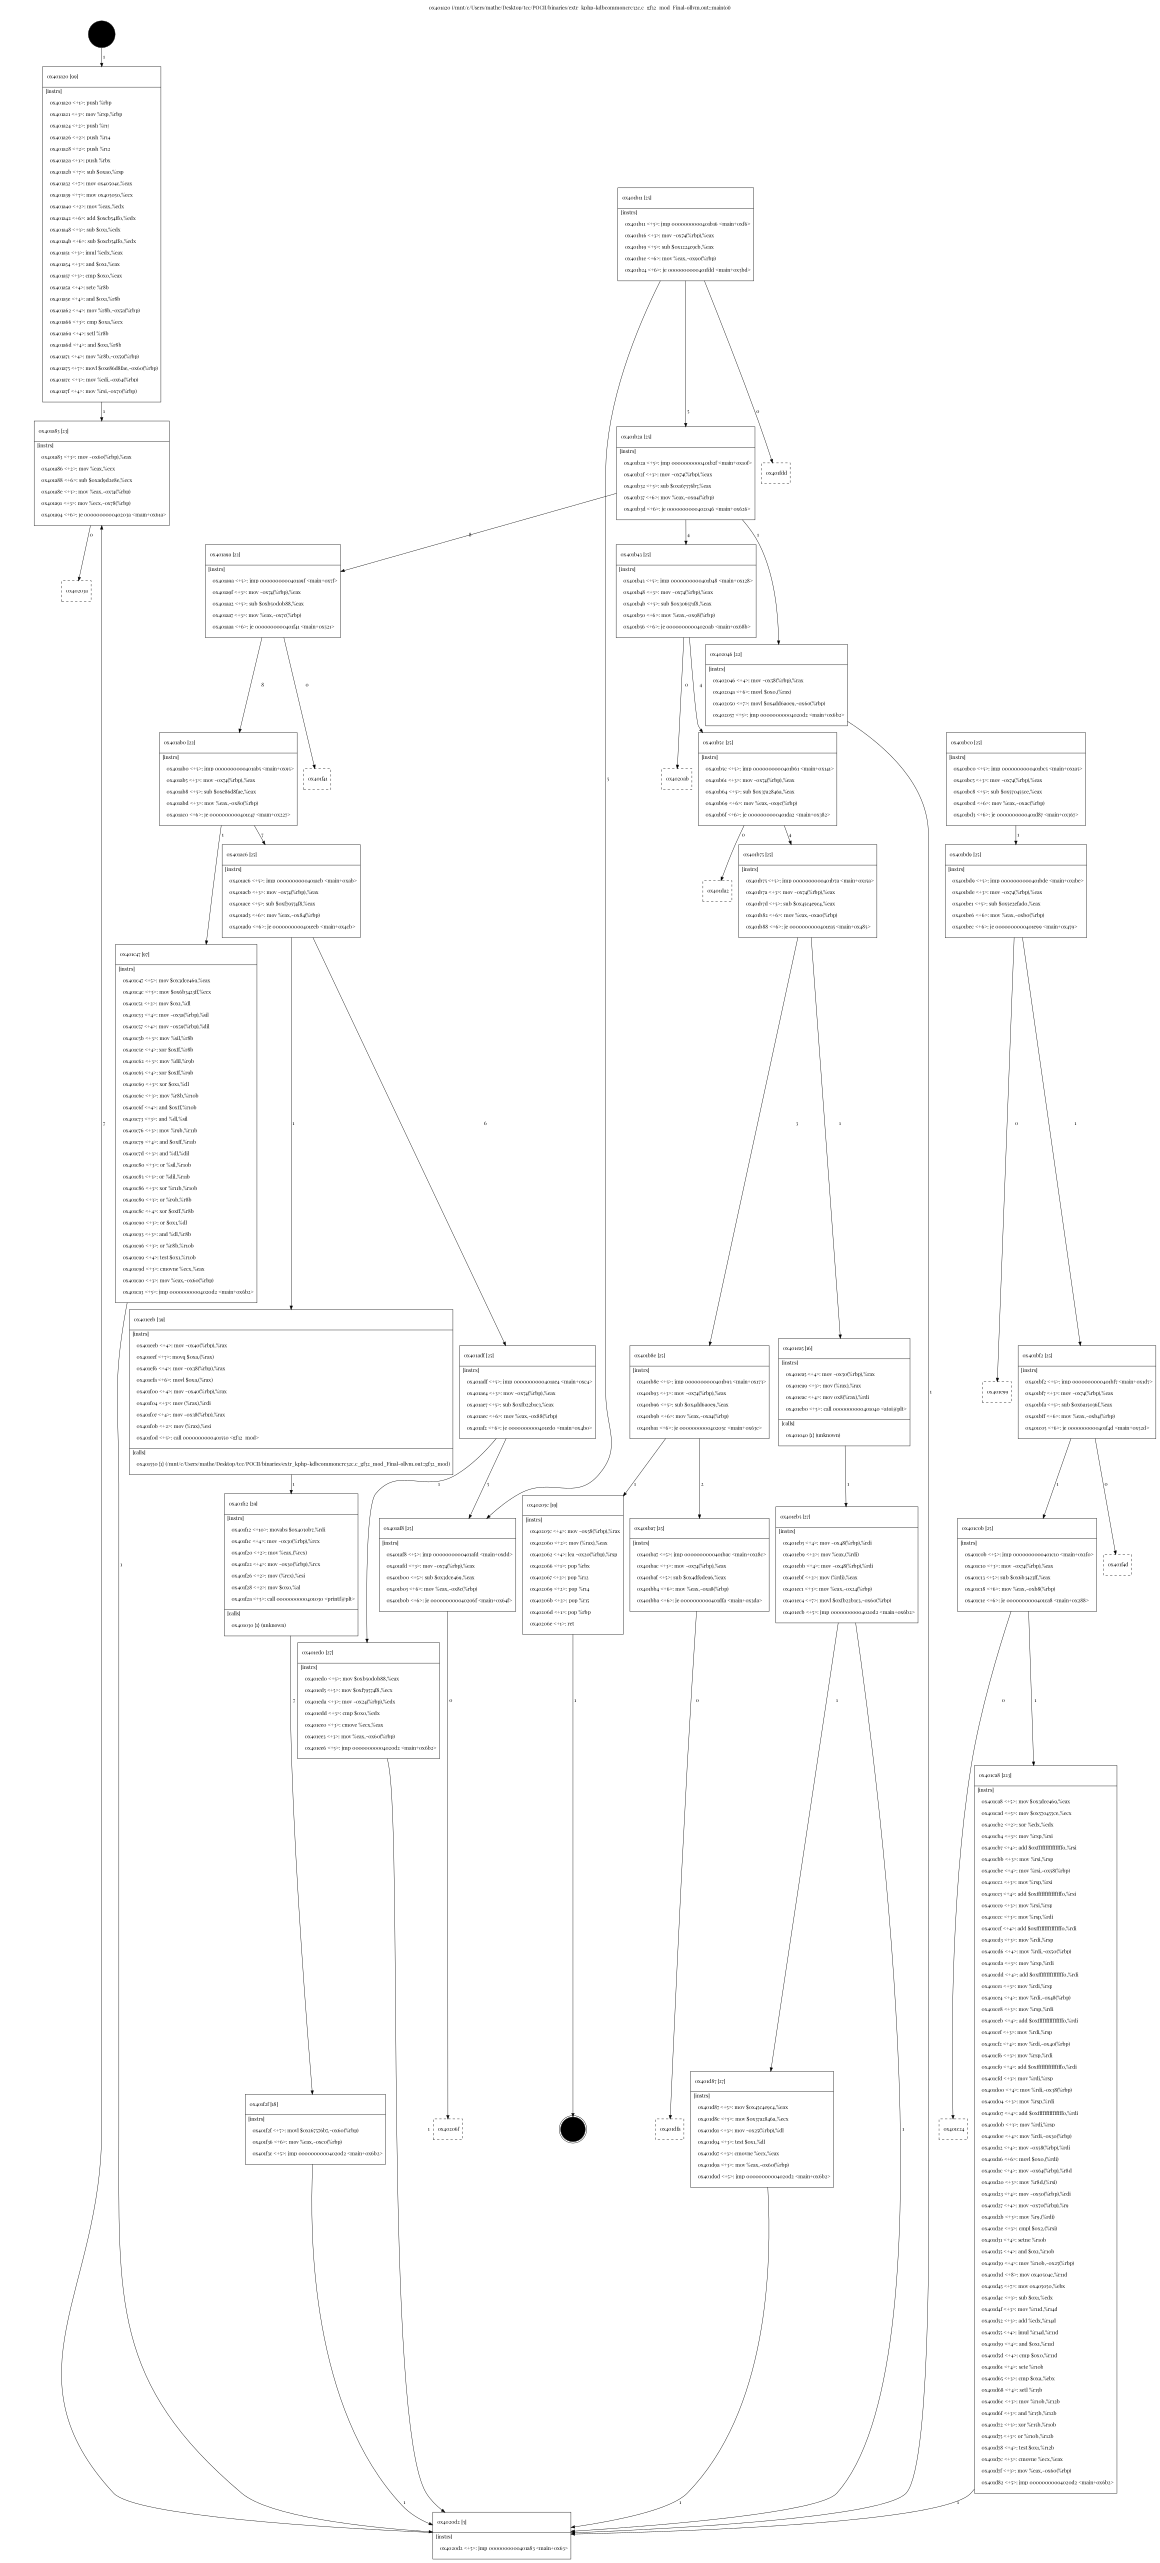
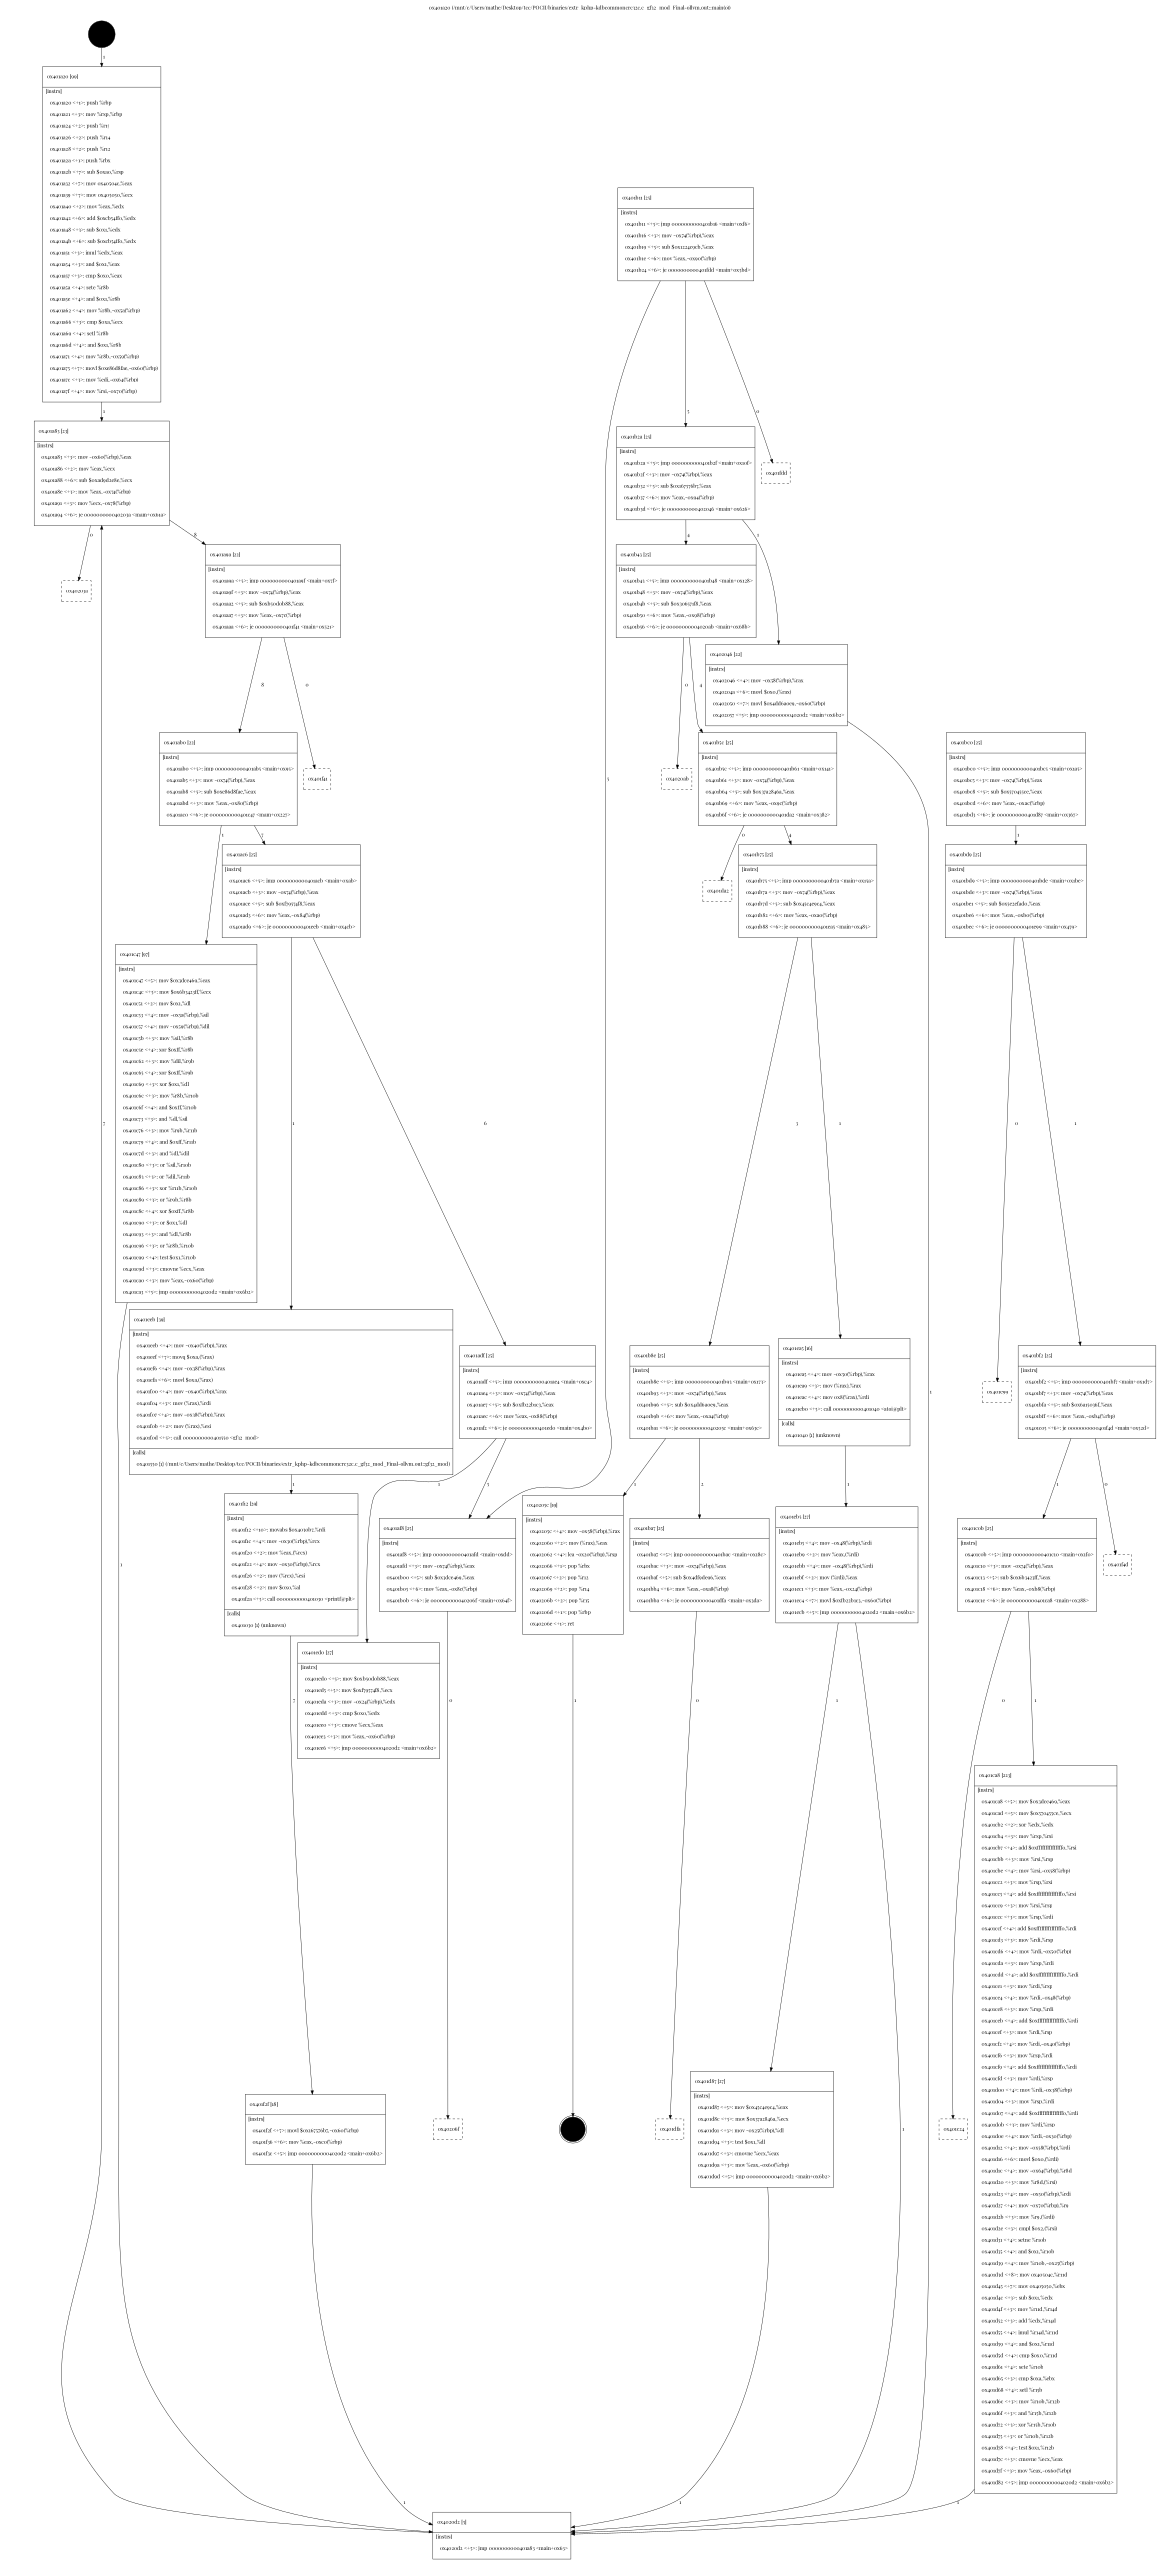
(480, 532) -> (186, 531)
(397, 2139) -> none
